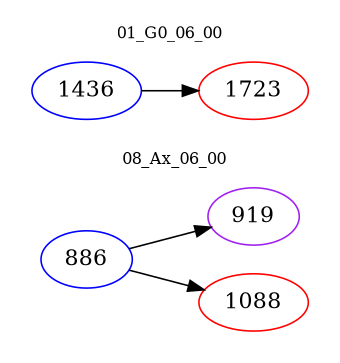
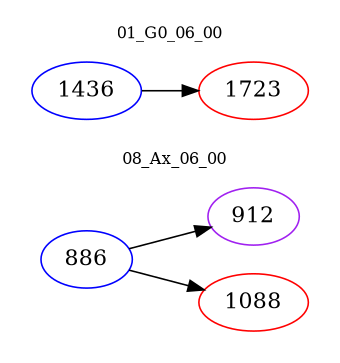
(254, 216) -> (254, 216)
